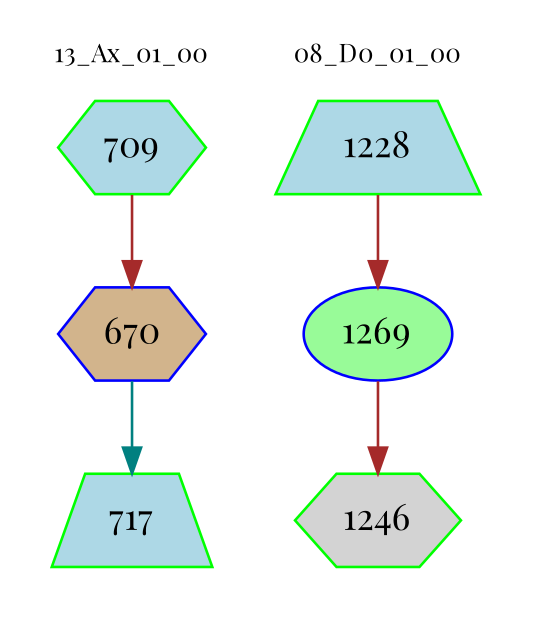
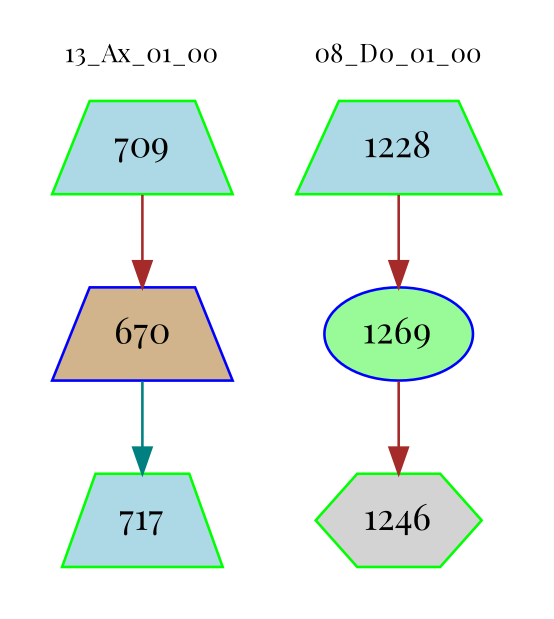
(132, 148) -> (142, 148)
(132, 334) -> (142, 334)
